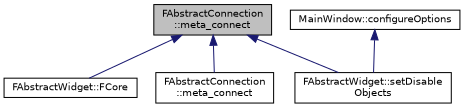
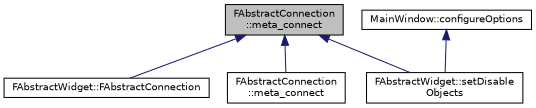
(71, 88) -> (107, 88)
